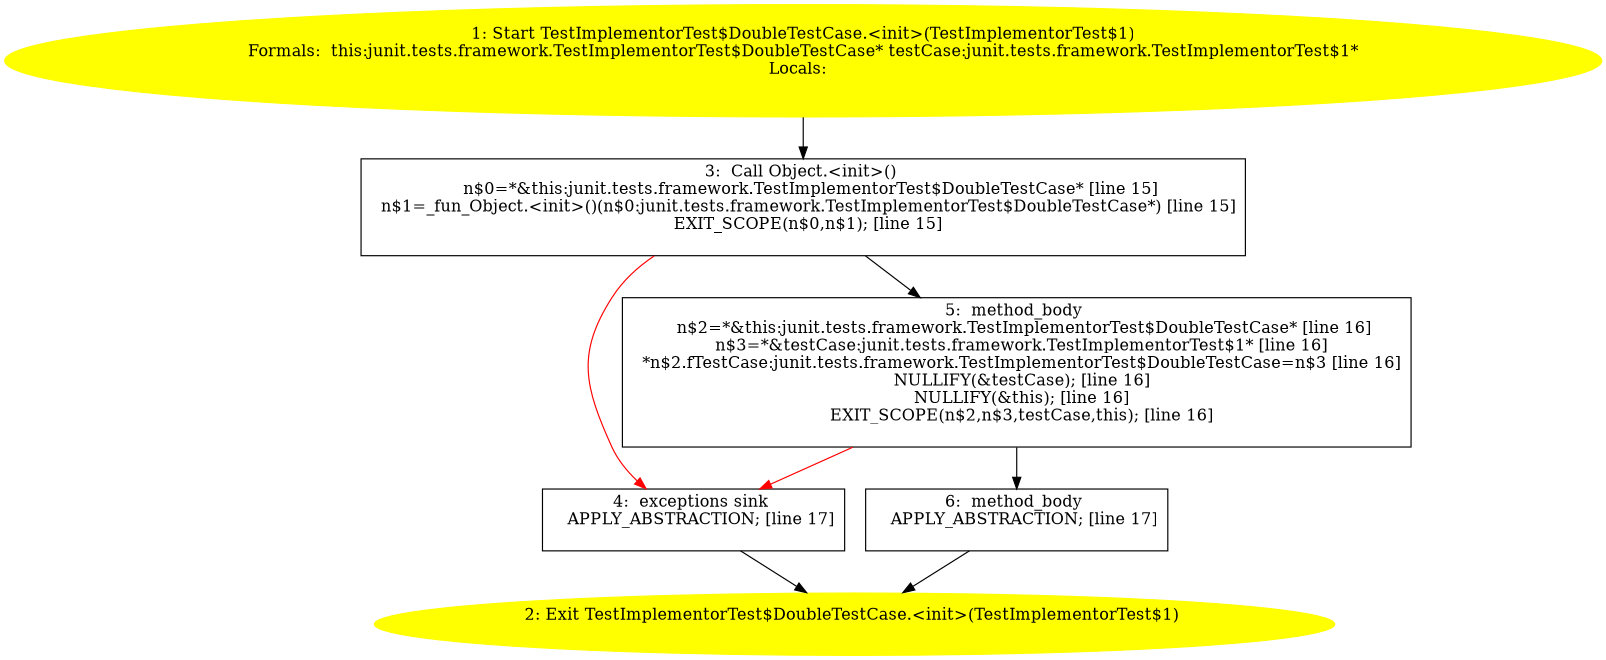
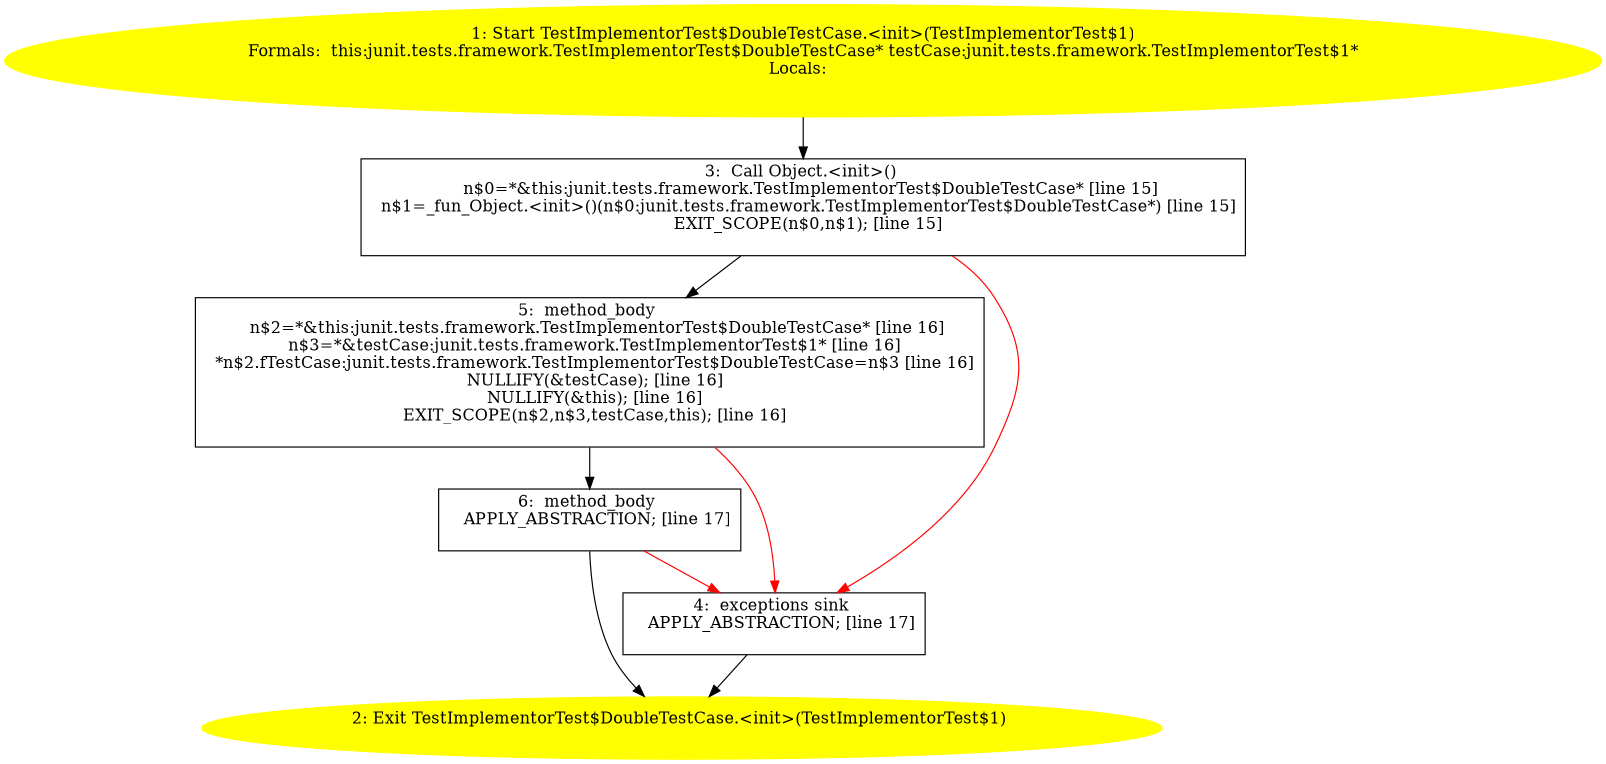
none -> (677, 569)
